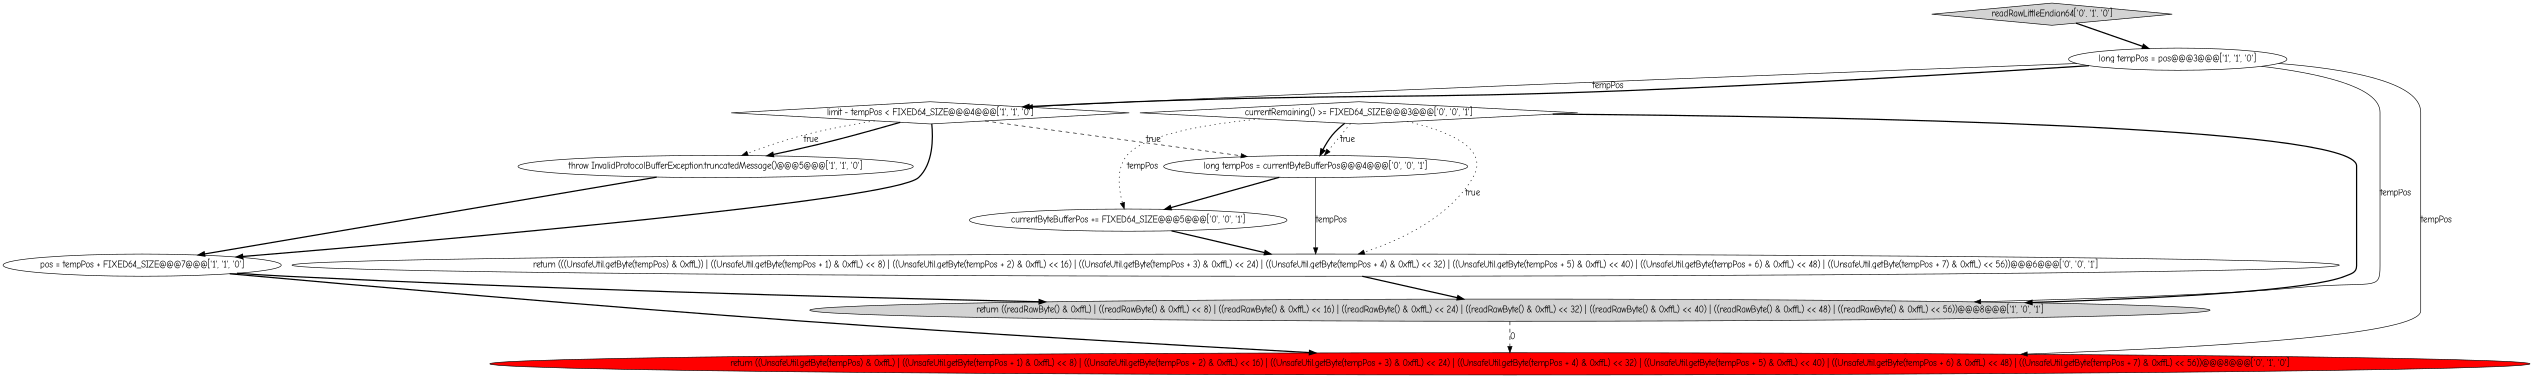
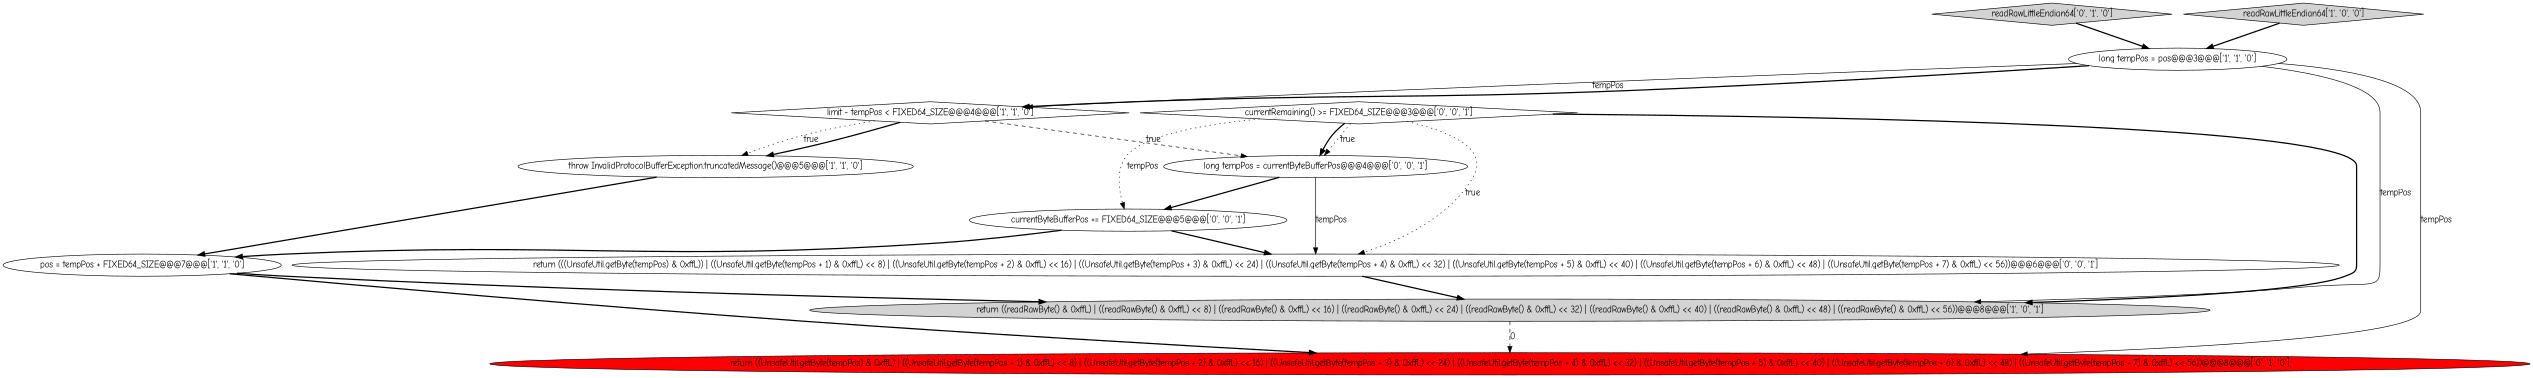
none -> (2304, 14)
(610, 223) -> (652, 251)
